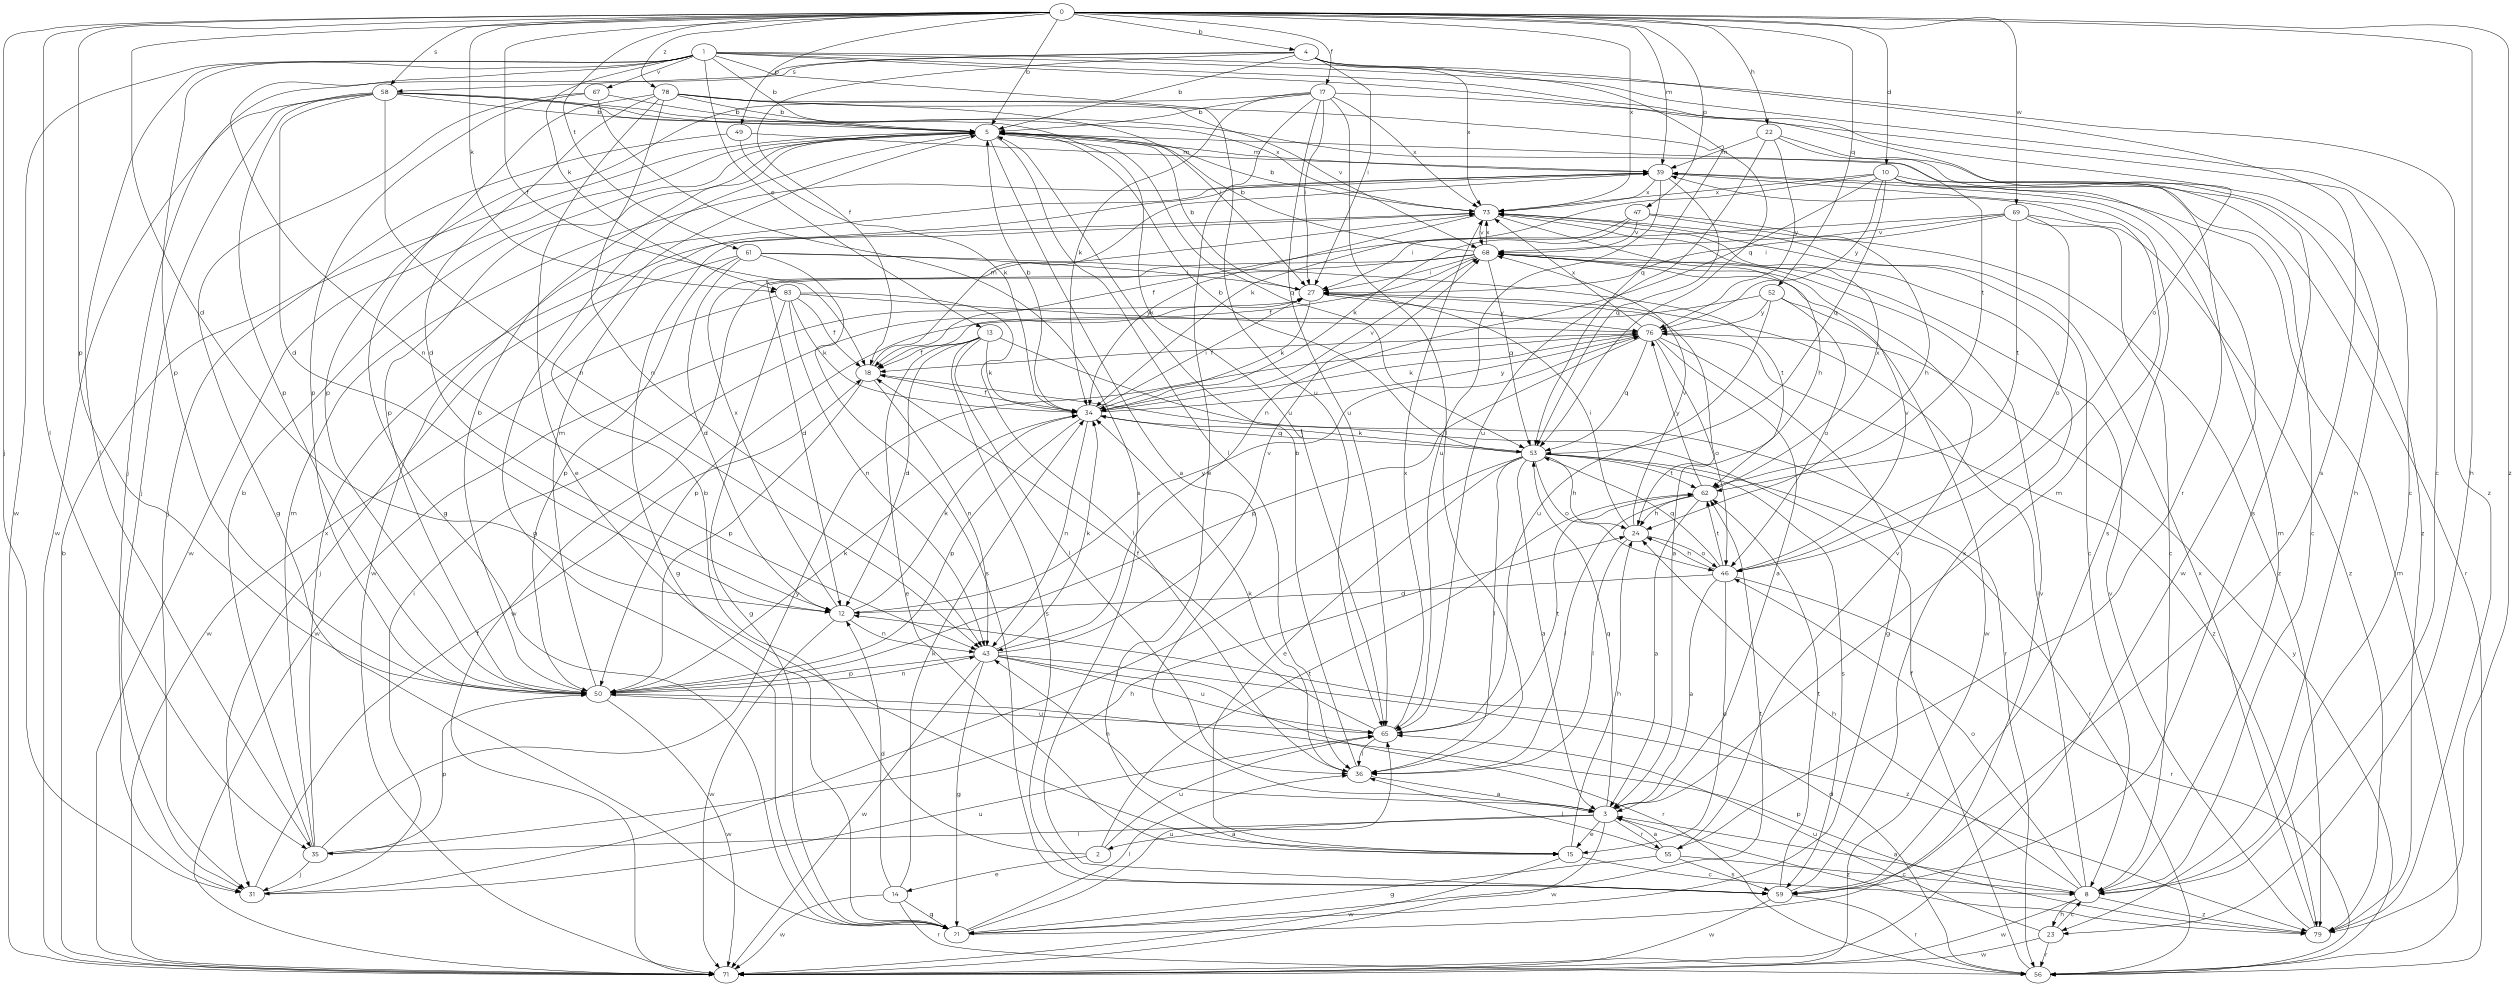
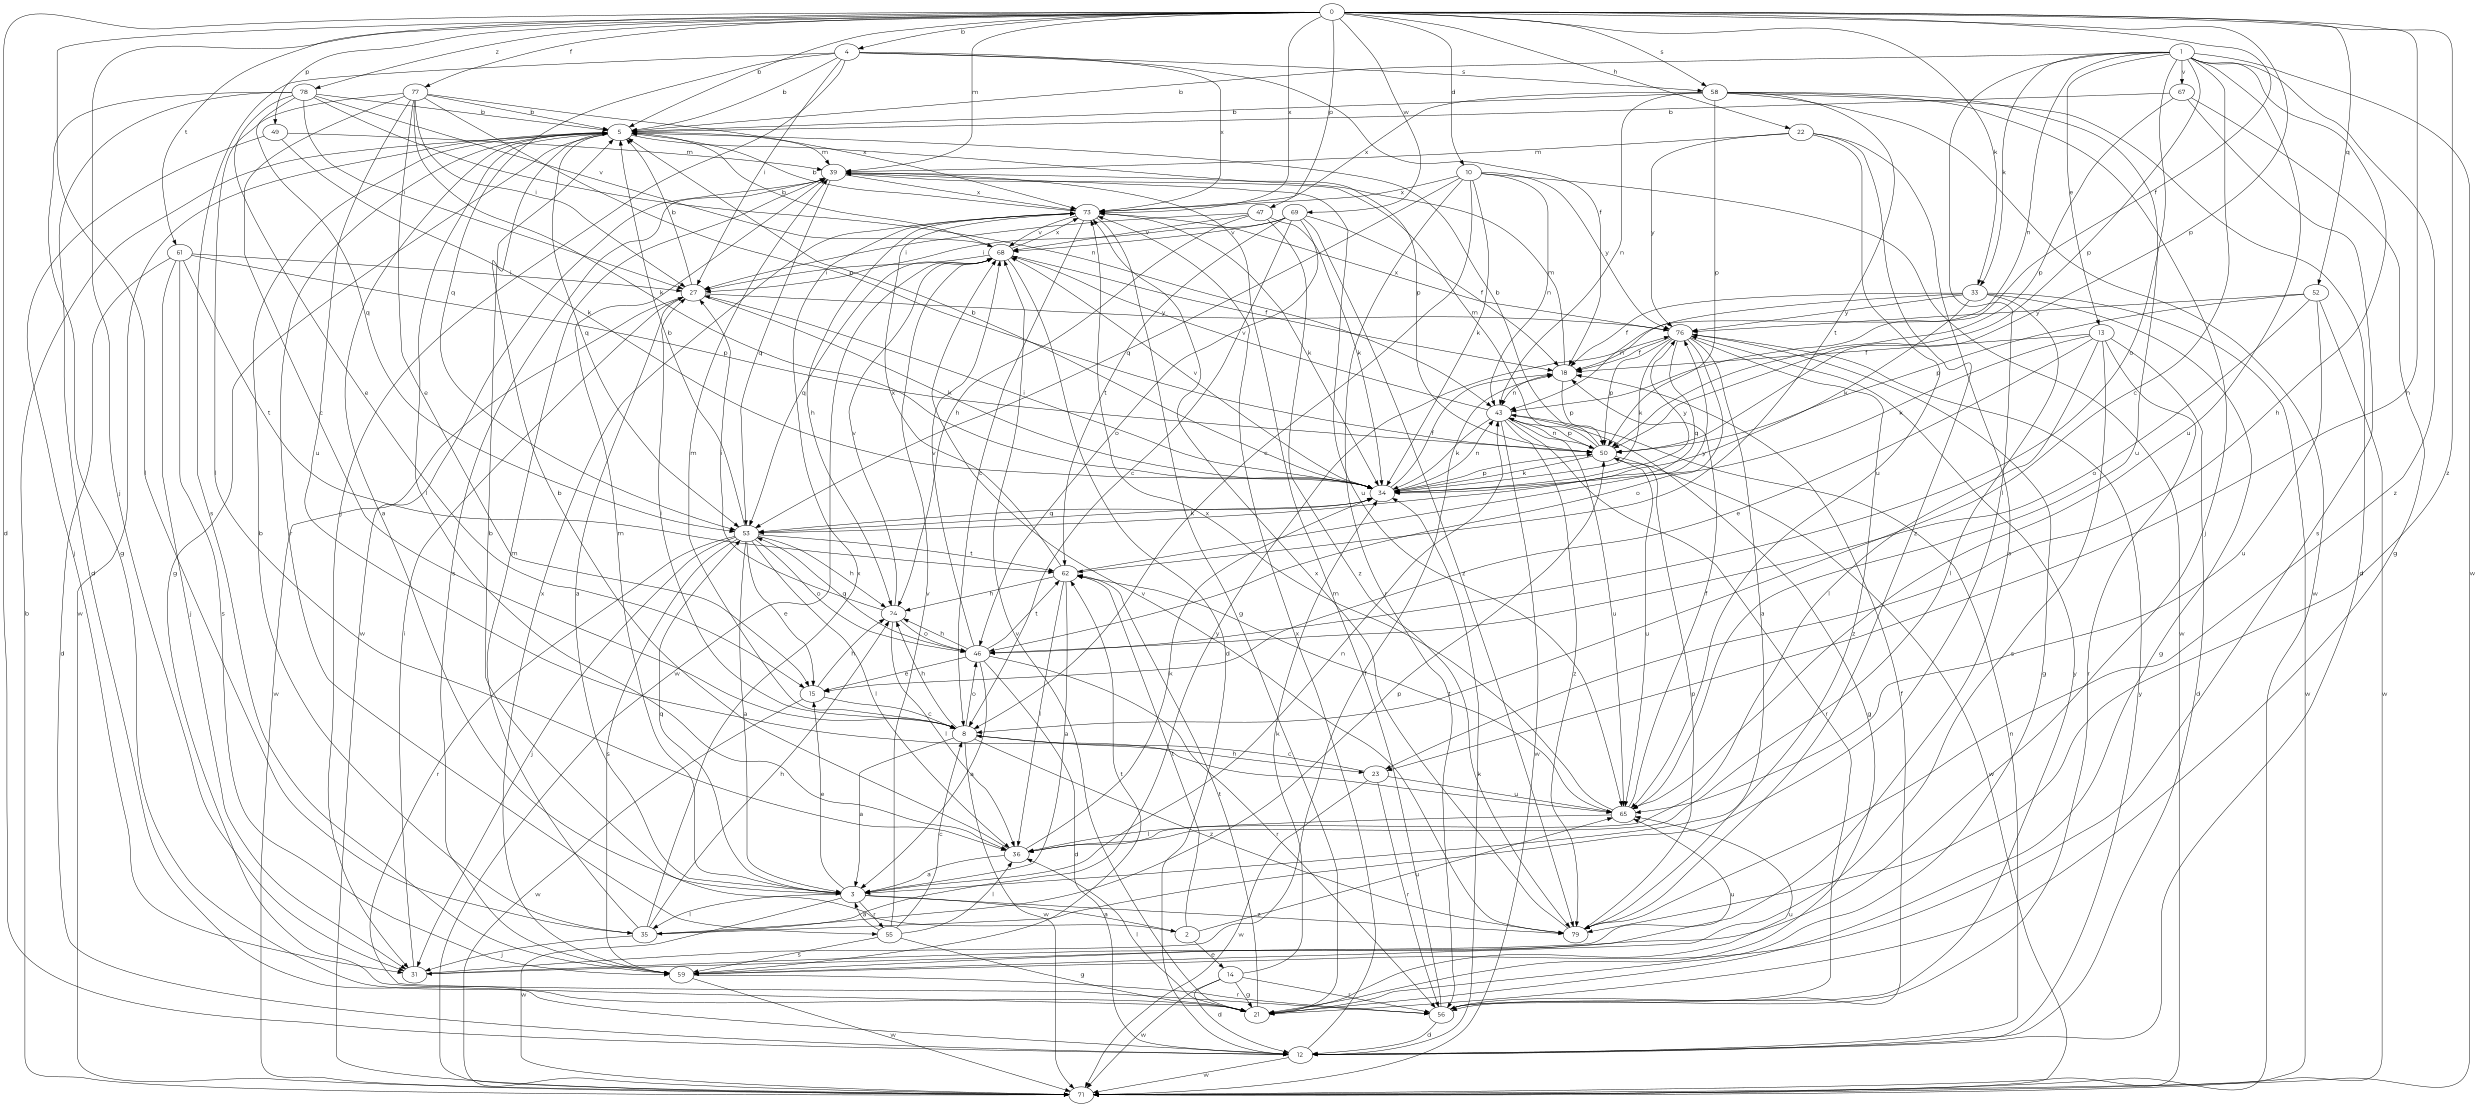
(1323, 92) -> (415, 92)
(788, 293) -> (1975, 293)
(976, 395) -> (1450, 403)
